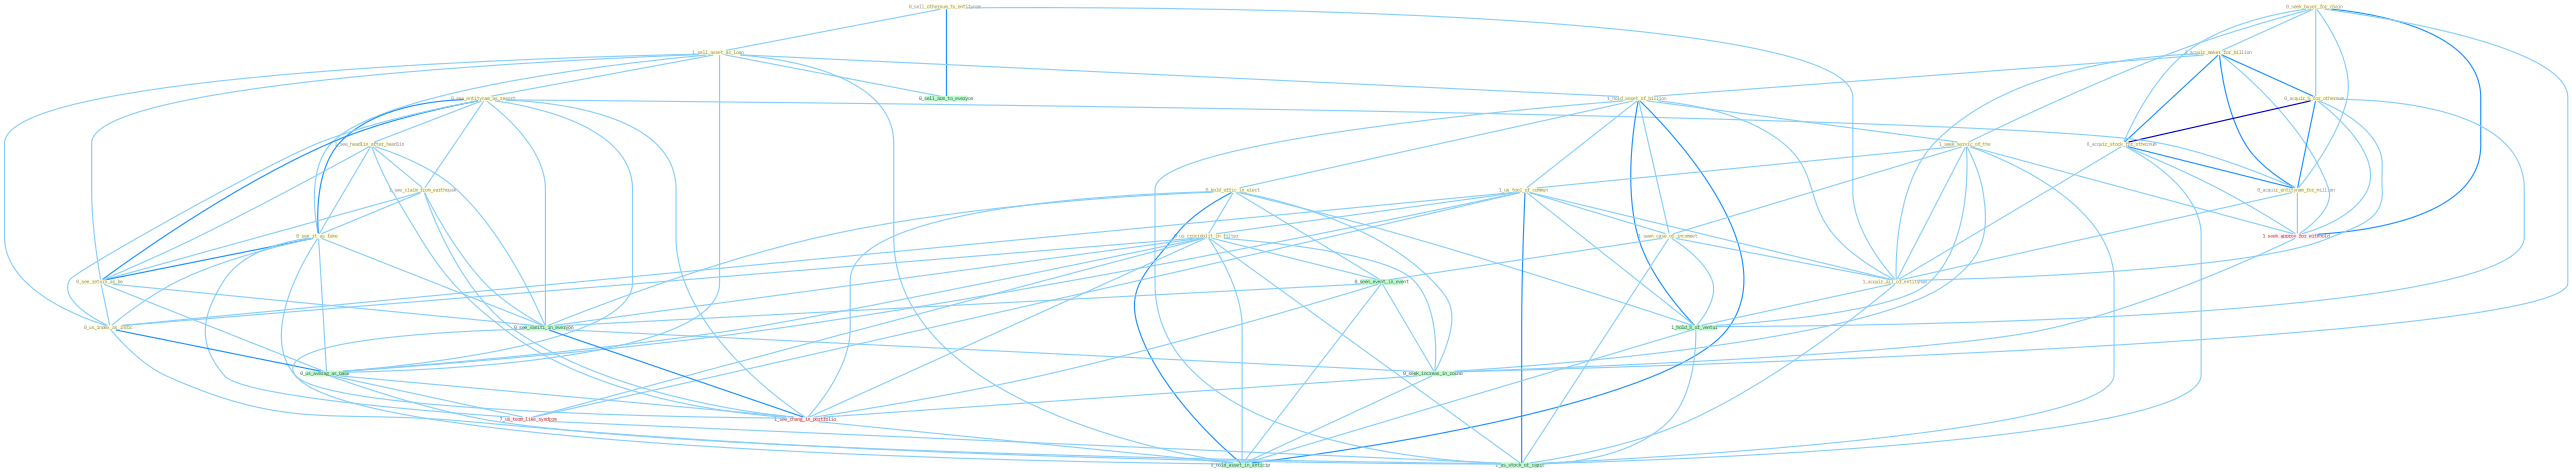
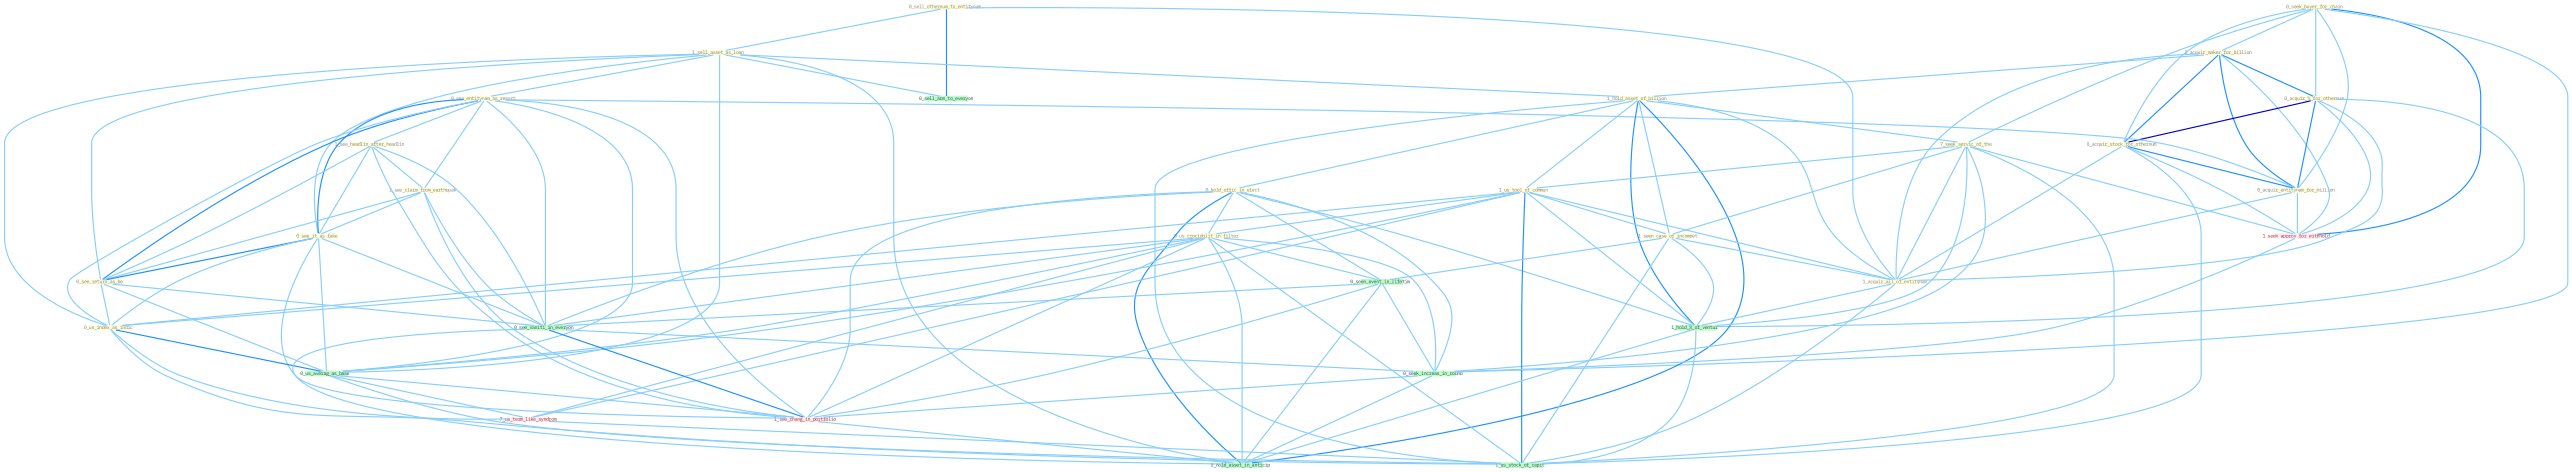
(1966, 144) -> (1966, 144)
(1382, 282) -> (1382, 282)
(266, 390) -> (301, 405)
